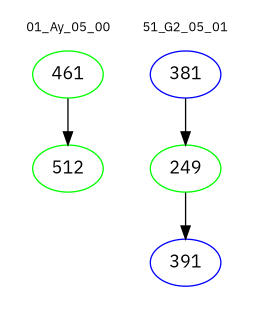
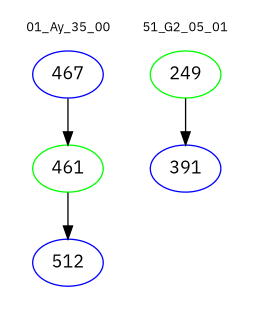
(69, 28) -> (69, 28)
none -> (68, 74)
(186, 74) -> none
(68, 169) -> (68, 263)
